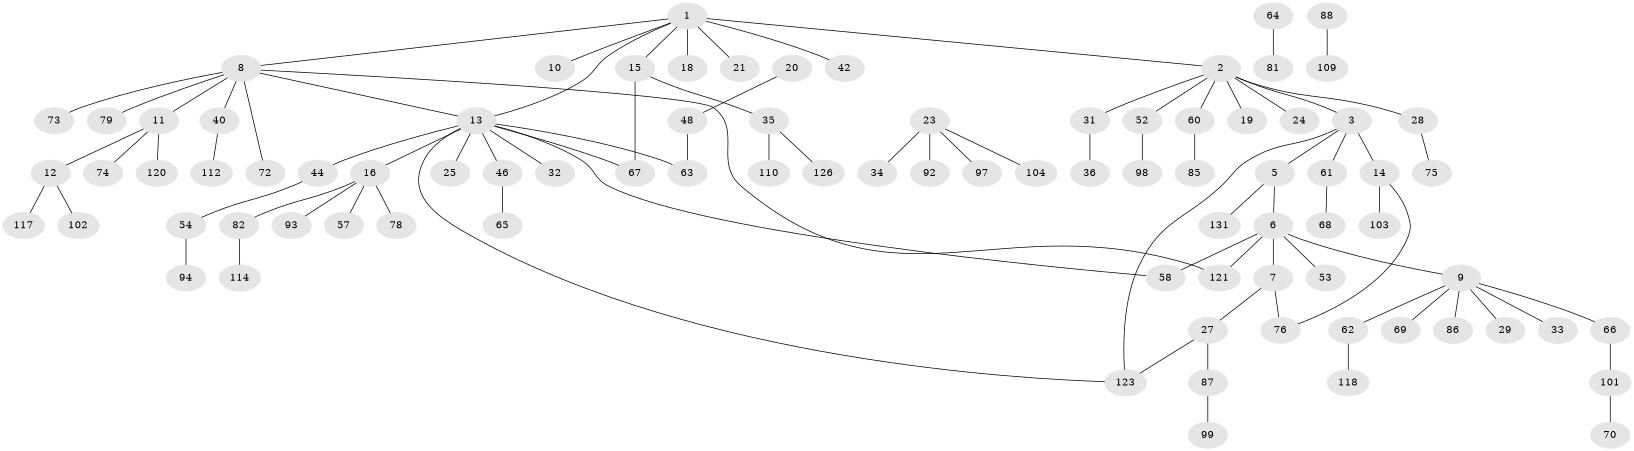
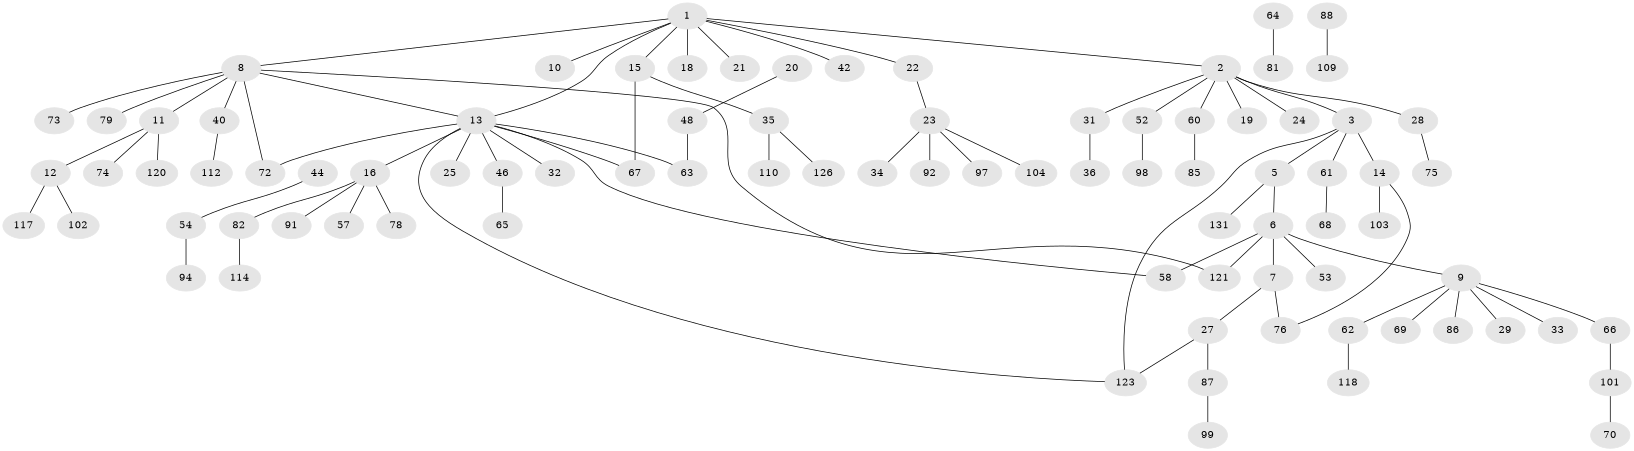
none -> (913, 68)
(395, 143) -> (368, 140)
(292, 226) -> (292, 226)
